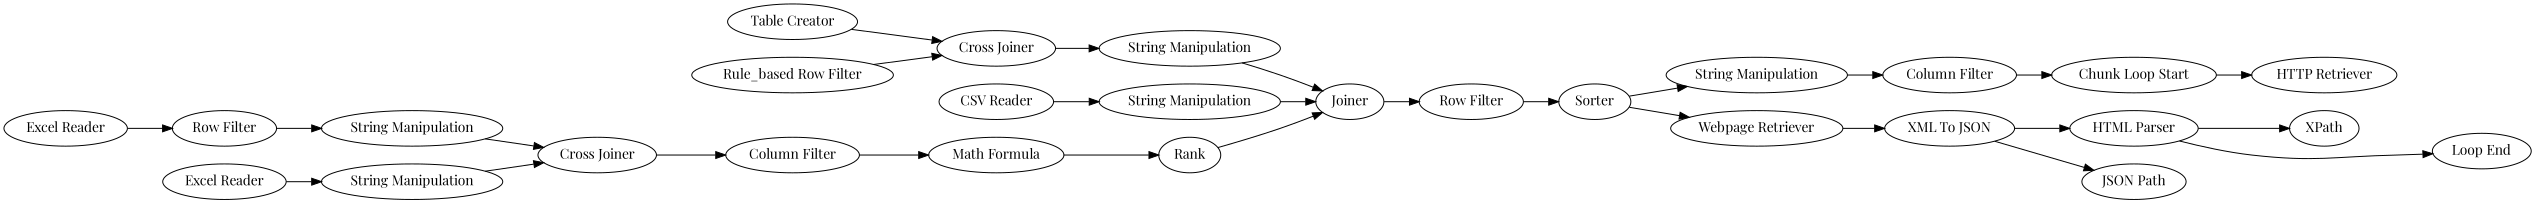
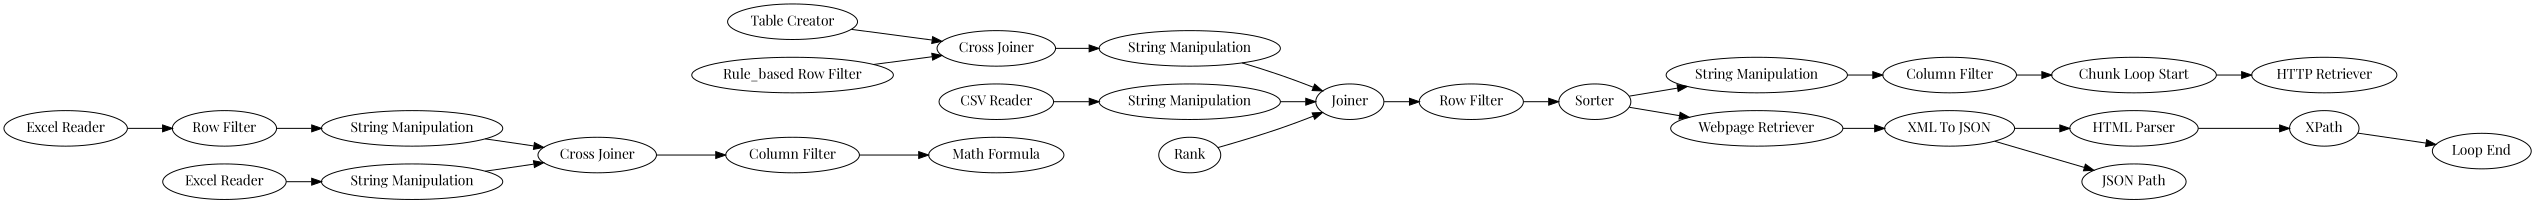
(1106, 155) -> none
(2300, 158) -> (2392, 138)
